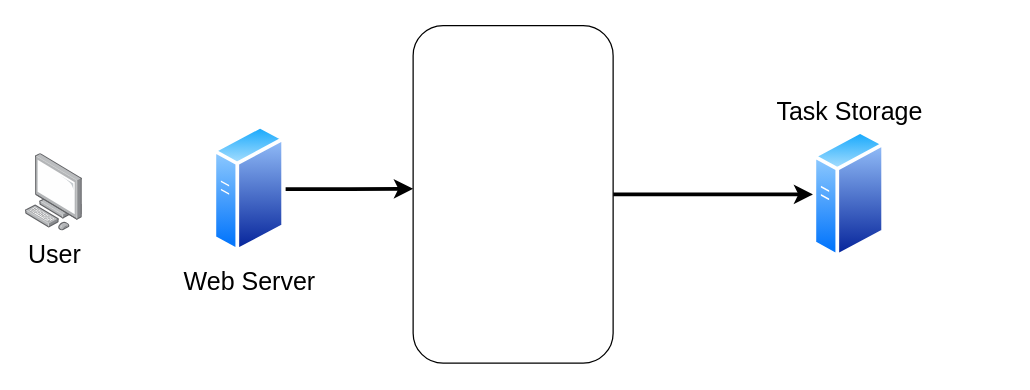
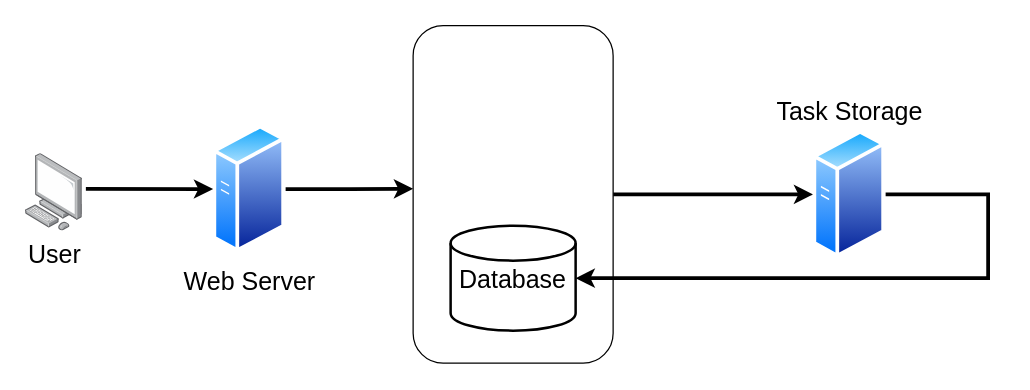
none -> (143, 189)
none -> (513, 278)
none -> (881, 278)
